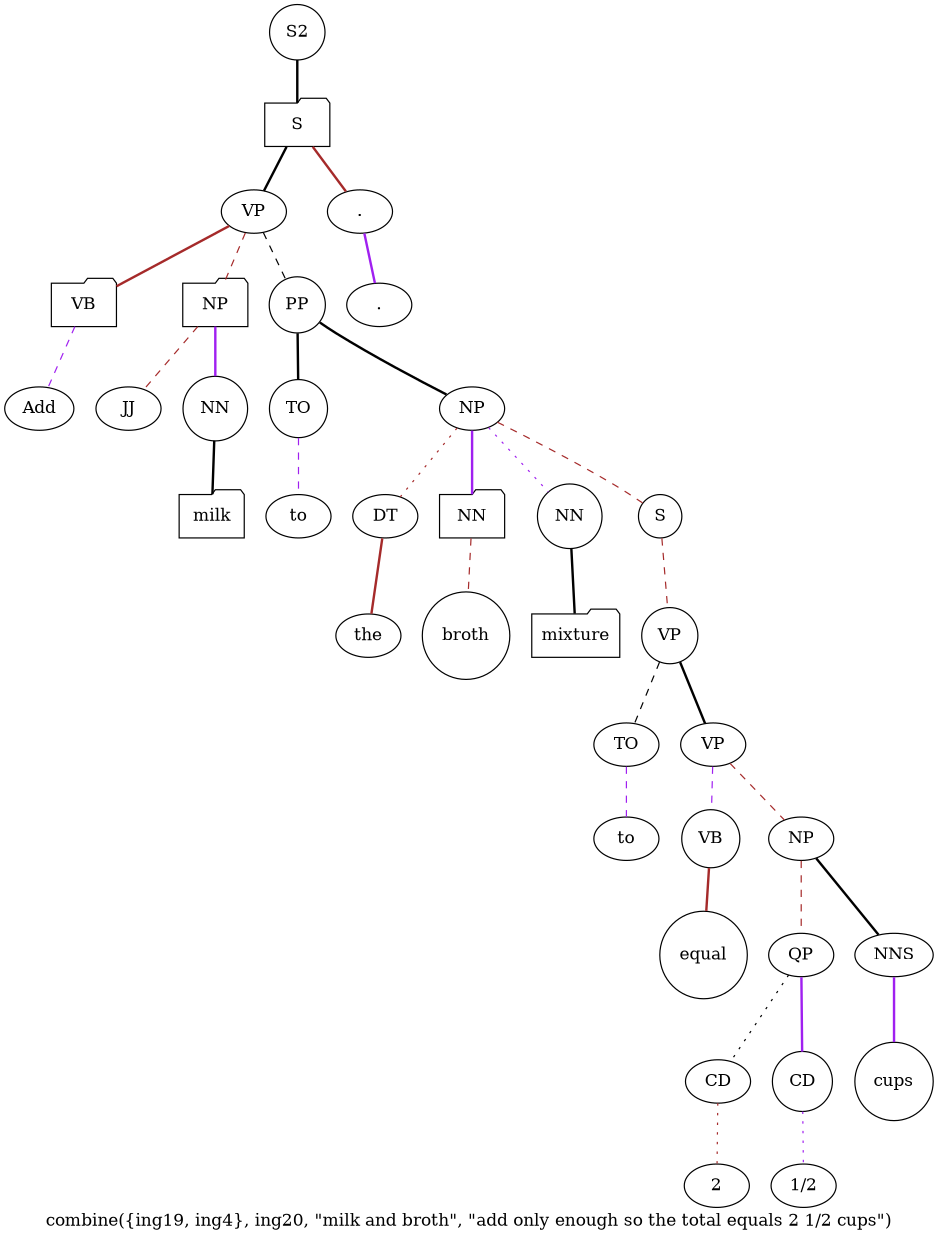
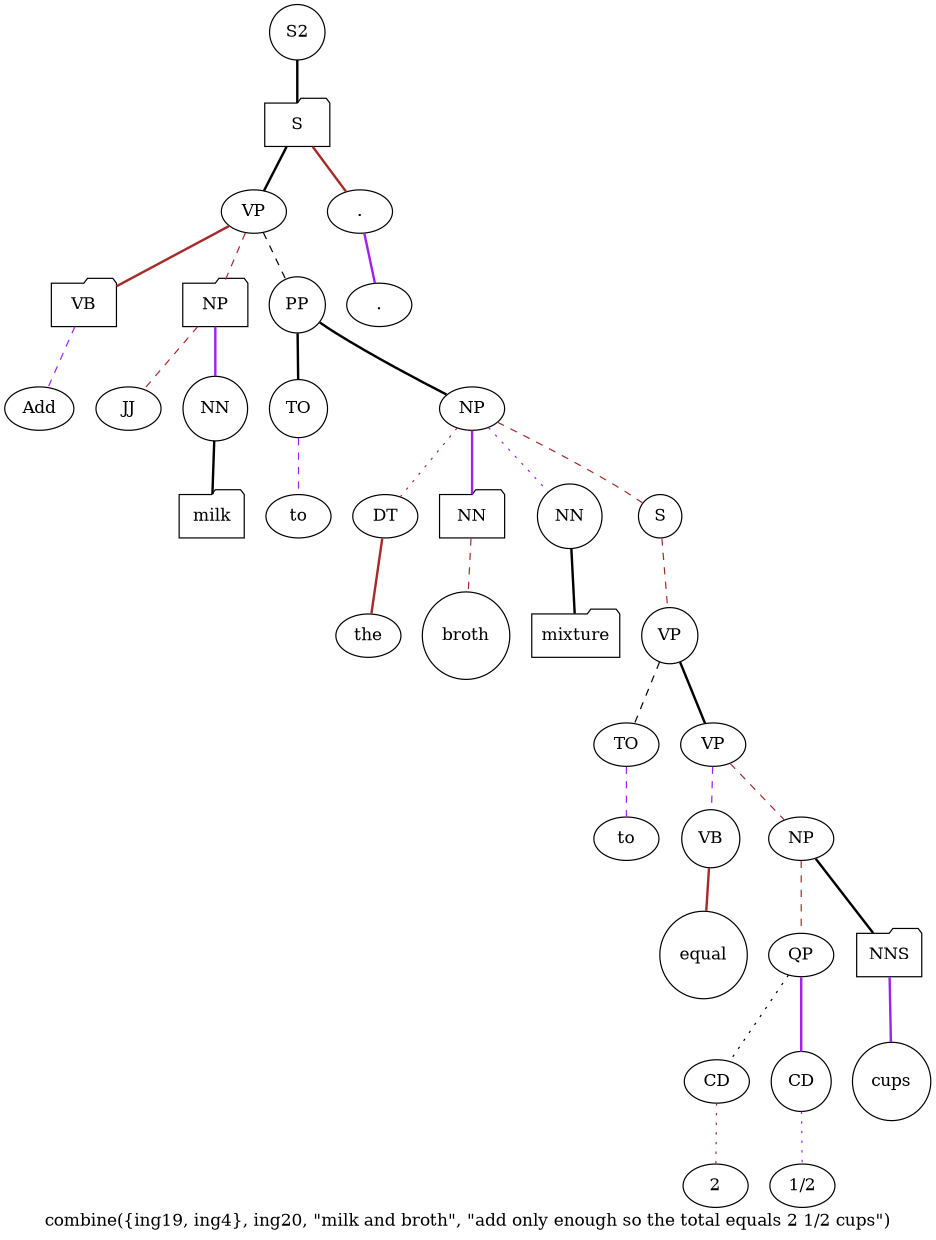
(894, 955) -> (889, 955)
